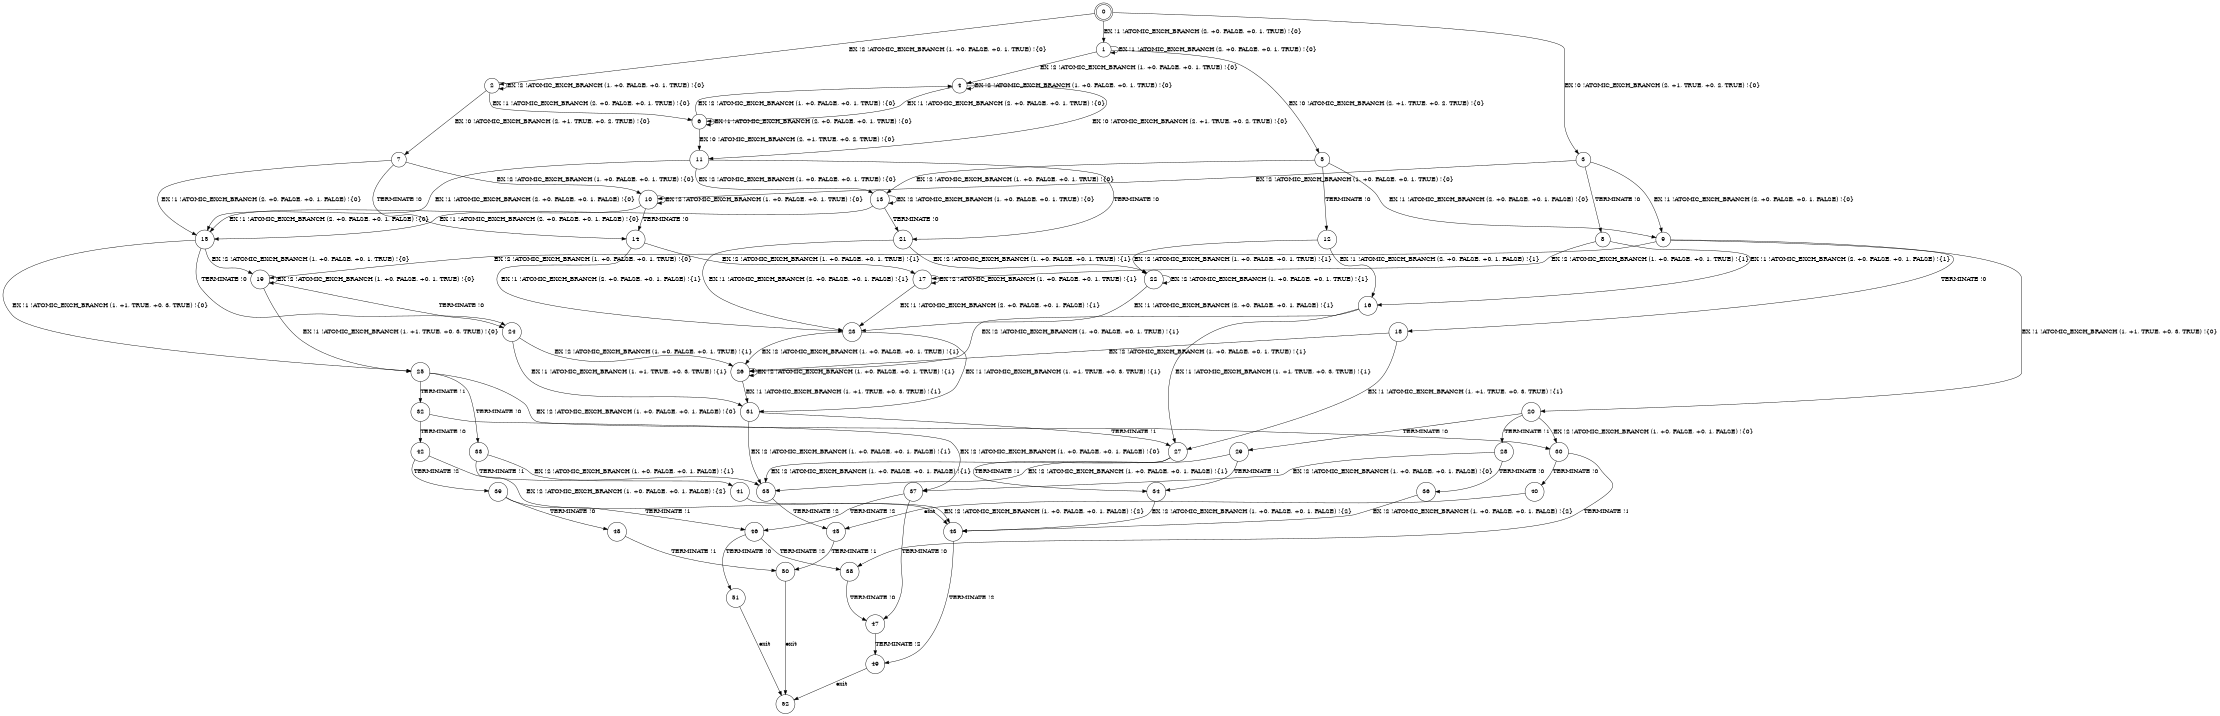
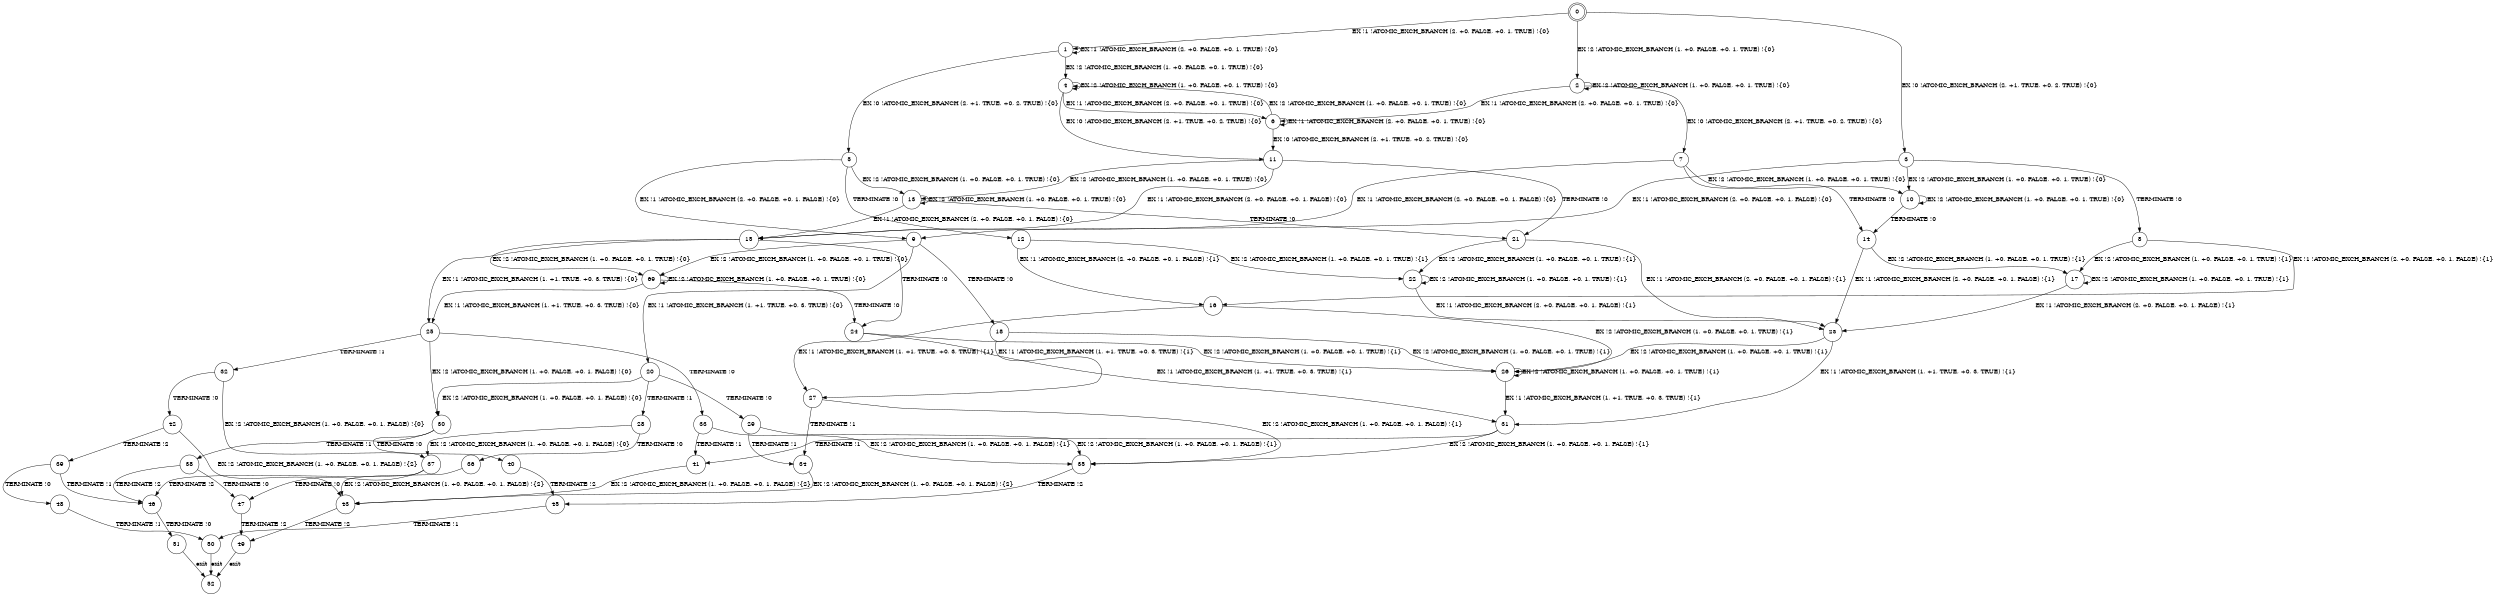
(425, 211) -> none
(260, 279) -> (651, 279)
(963, 424) -> (1103, 439)
(930, 512) -> (573, 484)
(796, 560) -> (129, 474)
